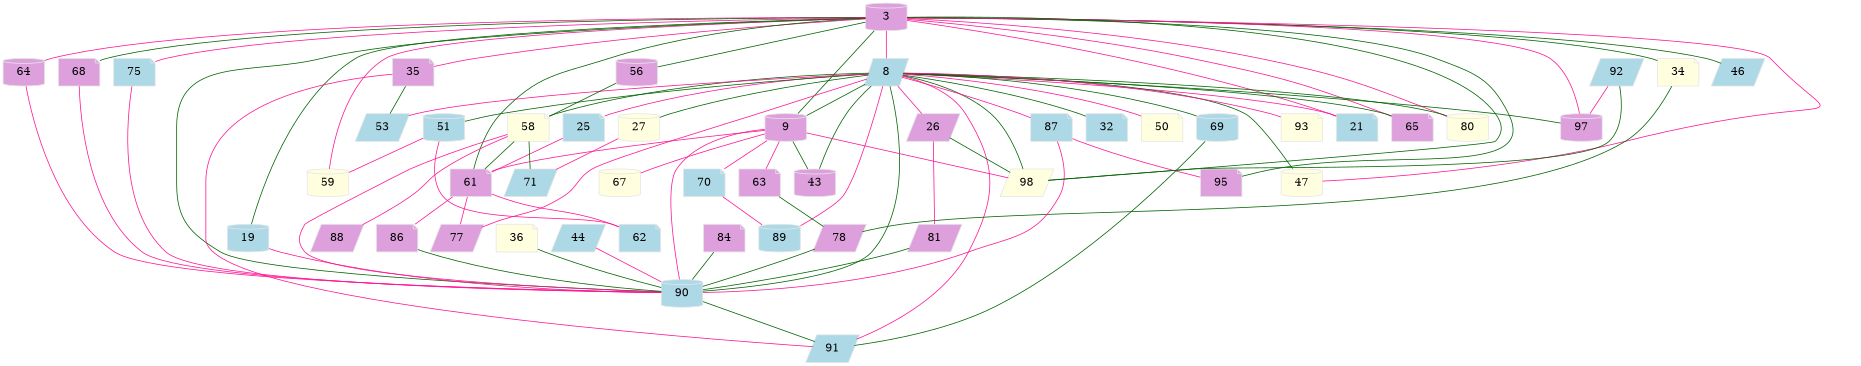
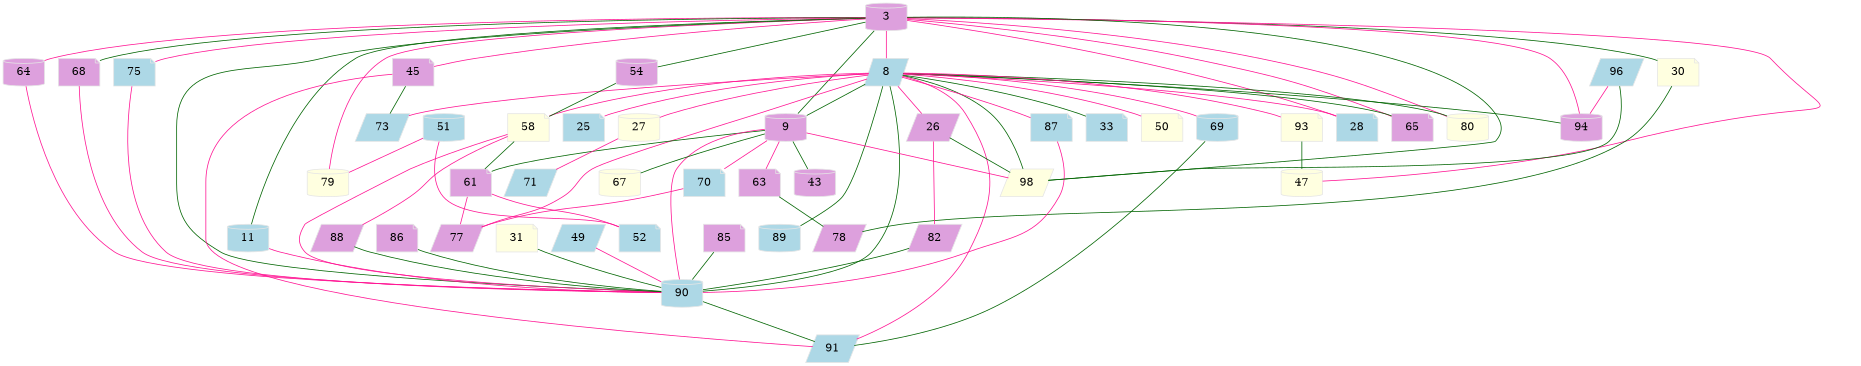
(645, 48) -> none
(413, 72) -> (413, 72)
(637, 72) -> (637, 72)
(1617, 72) -> (1617, 72)
(1678, 72) -> (1678, 72)
(1738, 72) -> none
(708, 85) -> (660, 91)
(1112, 85) -> (1302, 155)
(1073, 89) -> (1073, 89)
(666, 92) -> none
(763, 92) -> (763, 92)
(840, 124) -> none
(382, 127) -> (382, 127)
(1107, 127) -> (1107, 127)
(1357, 127) -> (1357, 127)
(1581, 127) -> (1581, 127)
(628, 146) -> (628, 146)
(529, 148) -> none
(705, 151) -> (705, 151)
(524, 157) -> none
(857, 167) -> (857, 167)
(328, 183) -> (328, 183)
(1221, 183) -> none
(434, 211) -> none
(742, 211) -> (582, 207)
(248, 238) -> (248, 238)
(517, 238) -> (517, 238)
(578, 238) -> (578, 238)
(640, 238) -> (640, 238)
(724, 238) -> (724, 238)
(935, 238) -> (935, 238)
(759, 268) -> (506, 278)
